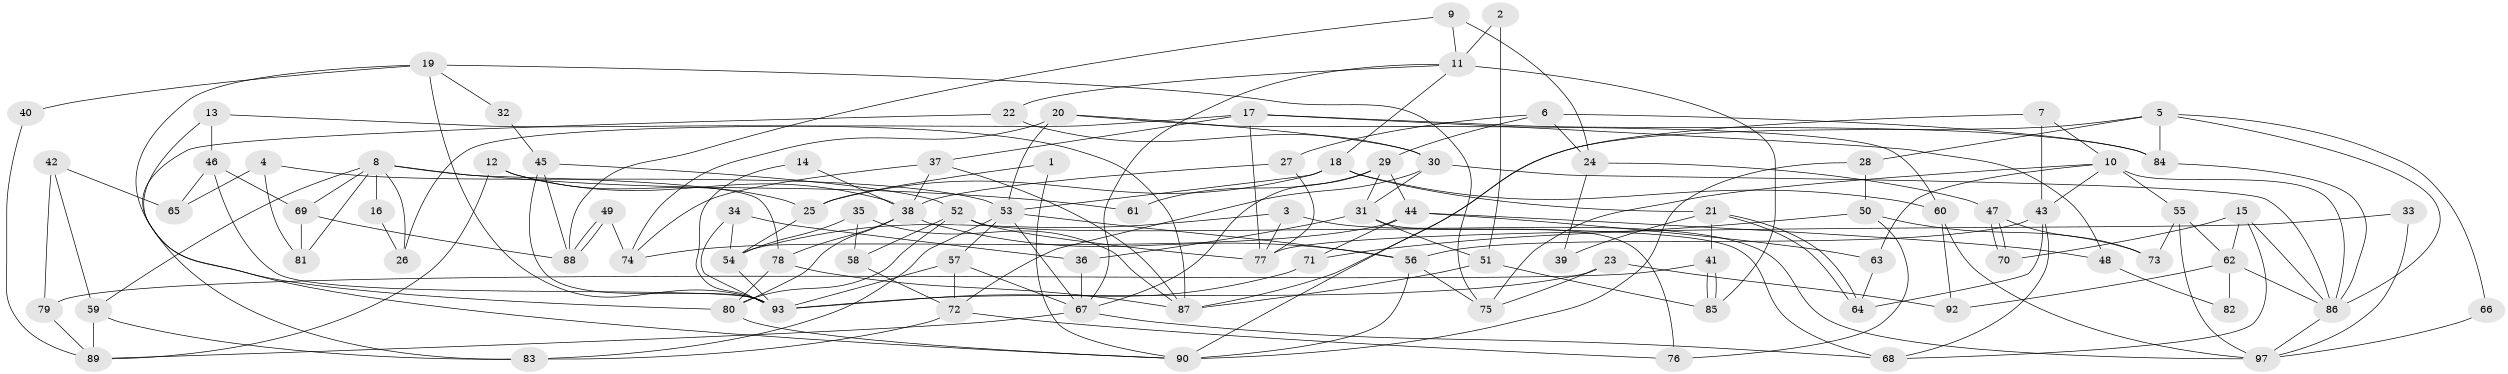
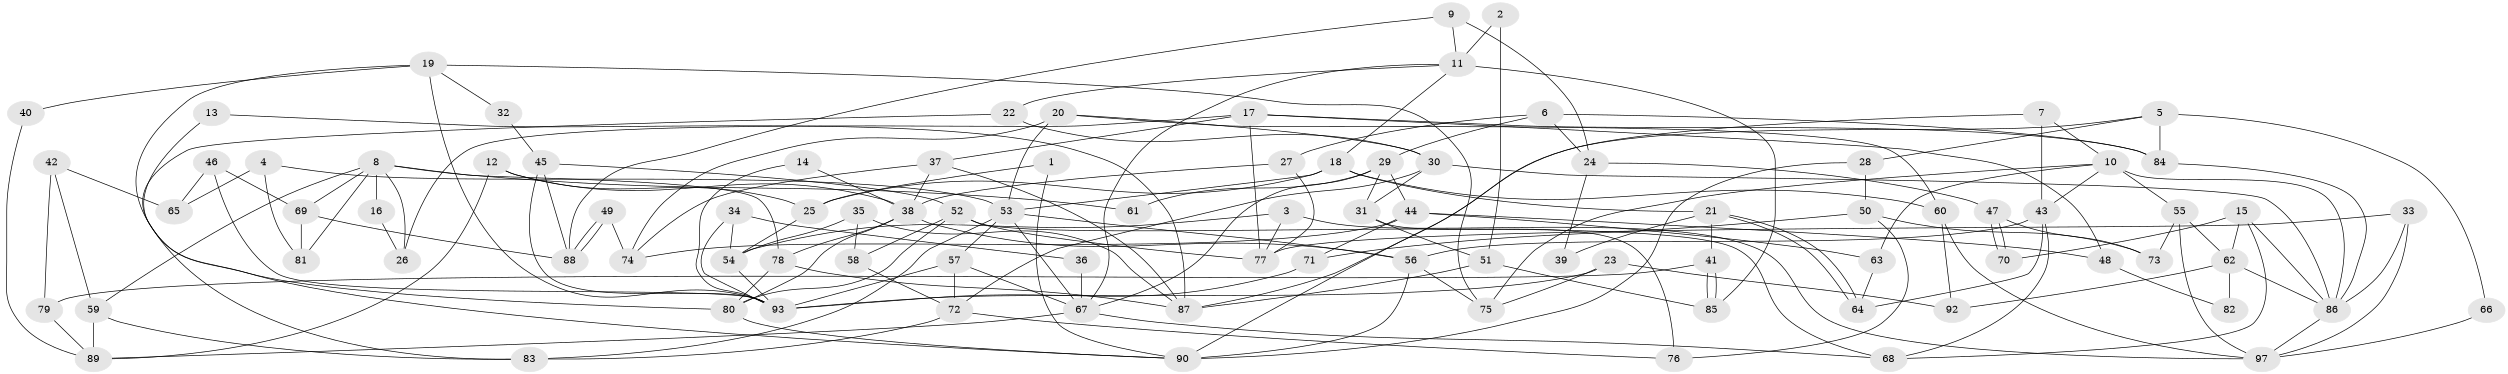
(212, 138) -> none
(2383, 168) -> (2384, 269)
(1253, 235) -> none
